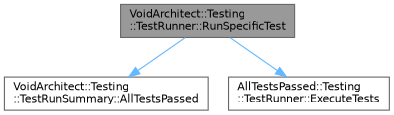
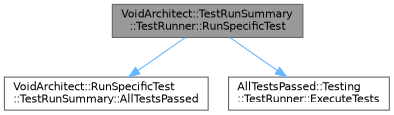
(208, 21) -> (208, 21)
(106, 94) -> (106, 94)
